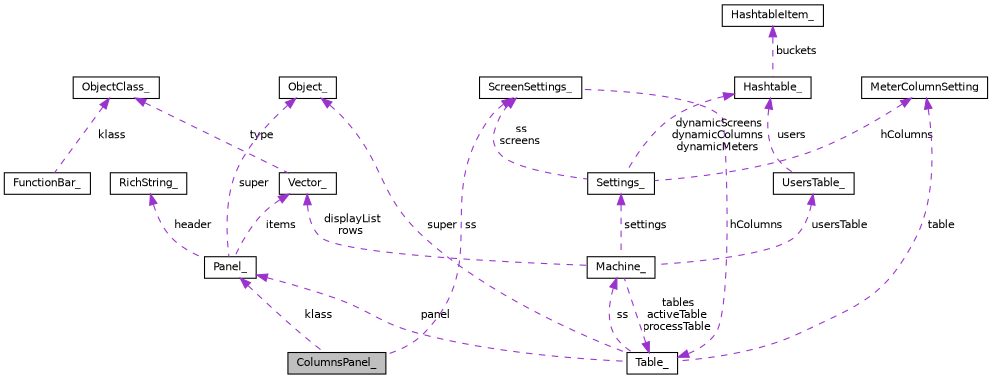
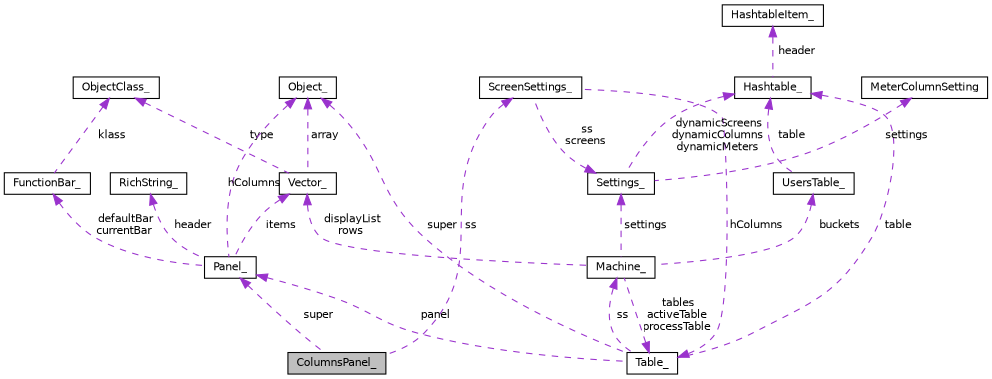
(795, 52) -> (795, 52)
(790, 136) -> (790, 136)
(905, 136) -> (905, 136)
none -> (308, 141)
(516, 164) -> (553, 138)
(252, 184) -> (252, 184)
(838, 226) -> (838, 226)
none -> (124, 250)
(871, 296) -> (861, 255)
(317, 315) -> (317, 315)
